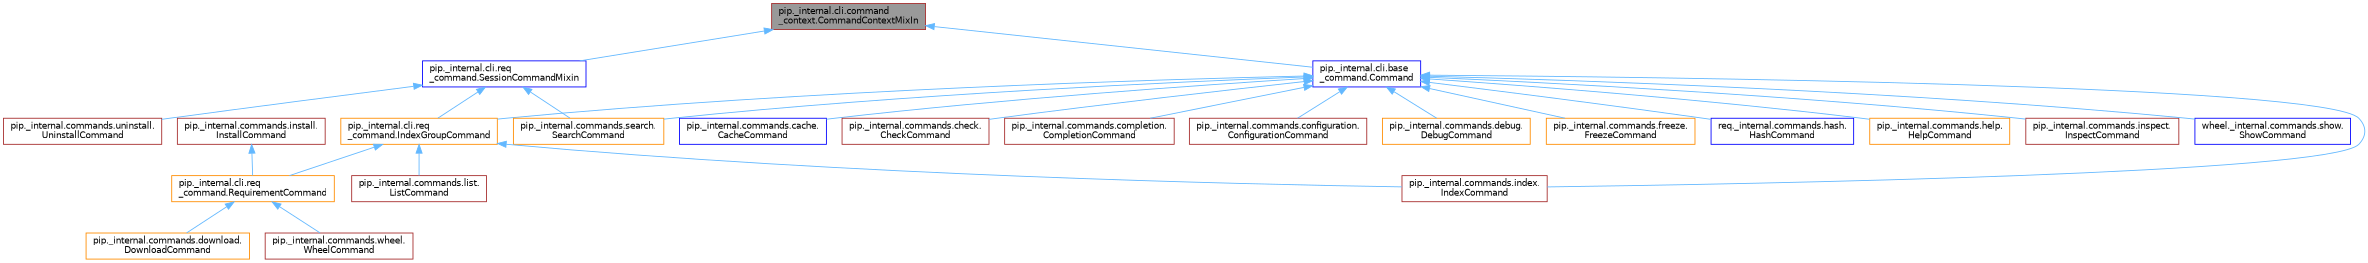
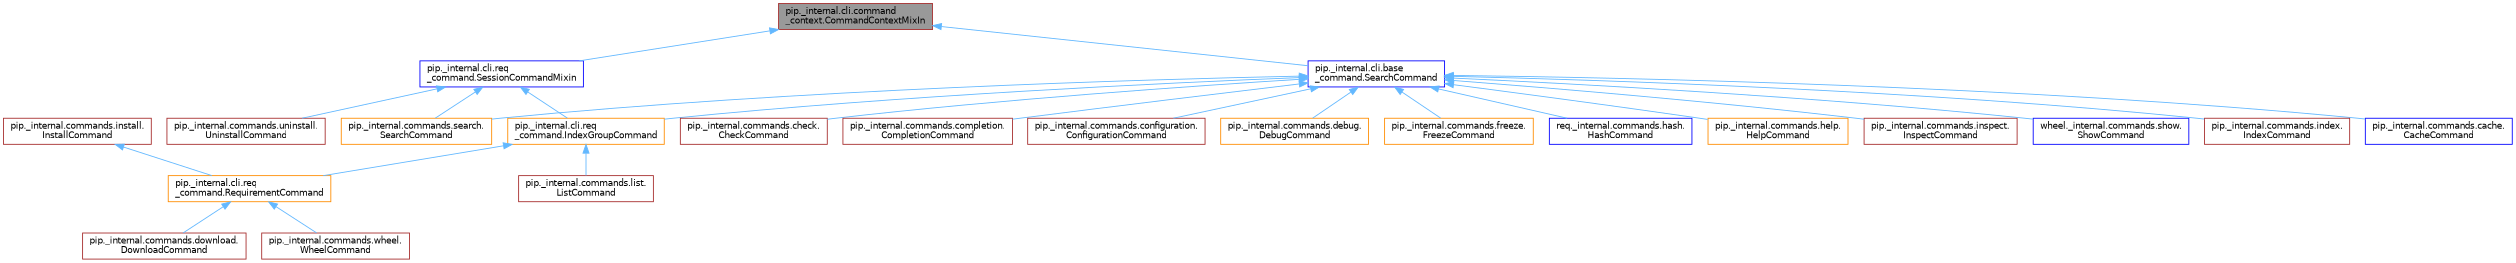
(1367, 74) -> (1376, 74)
(954, 173) -> none
(168, 246) -> (164, 246)
